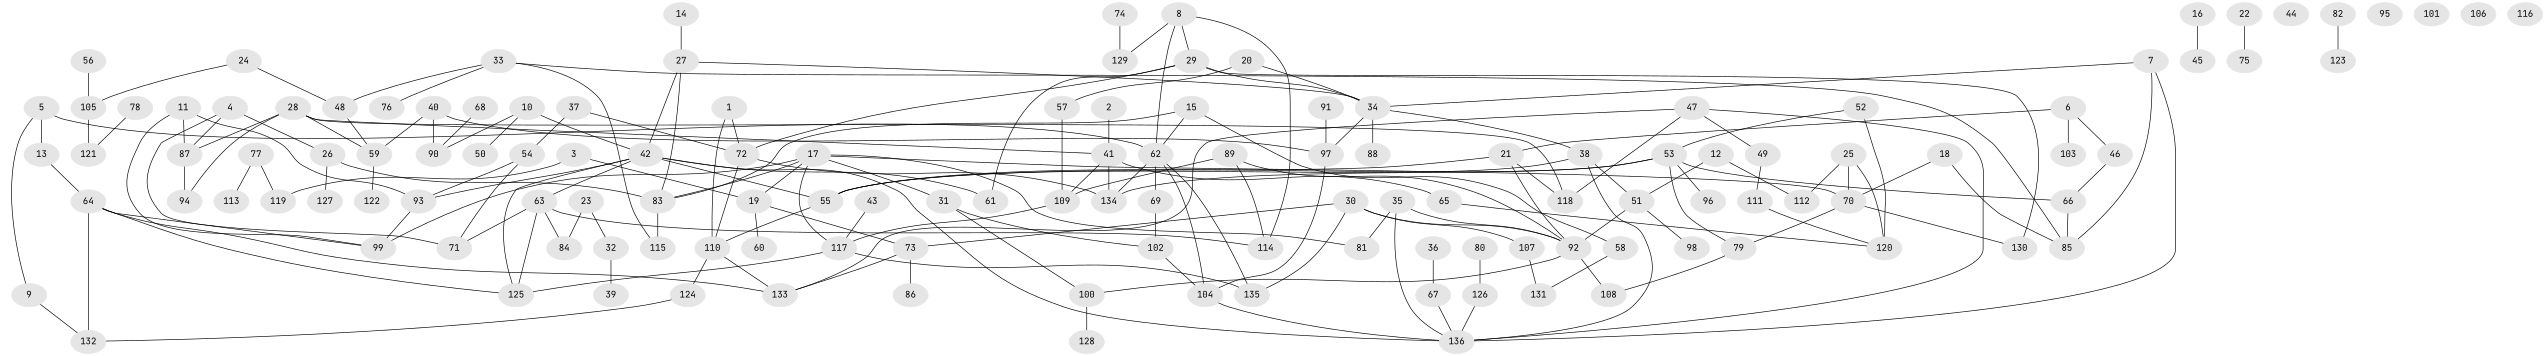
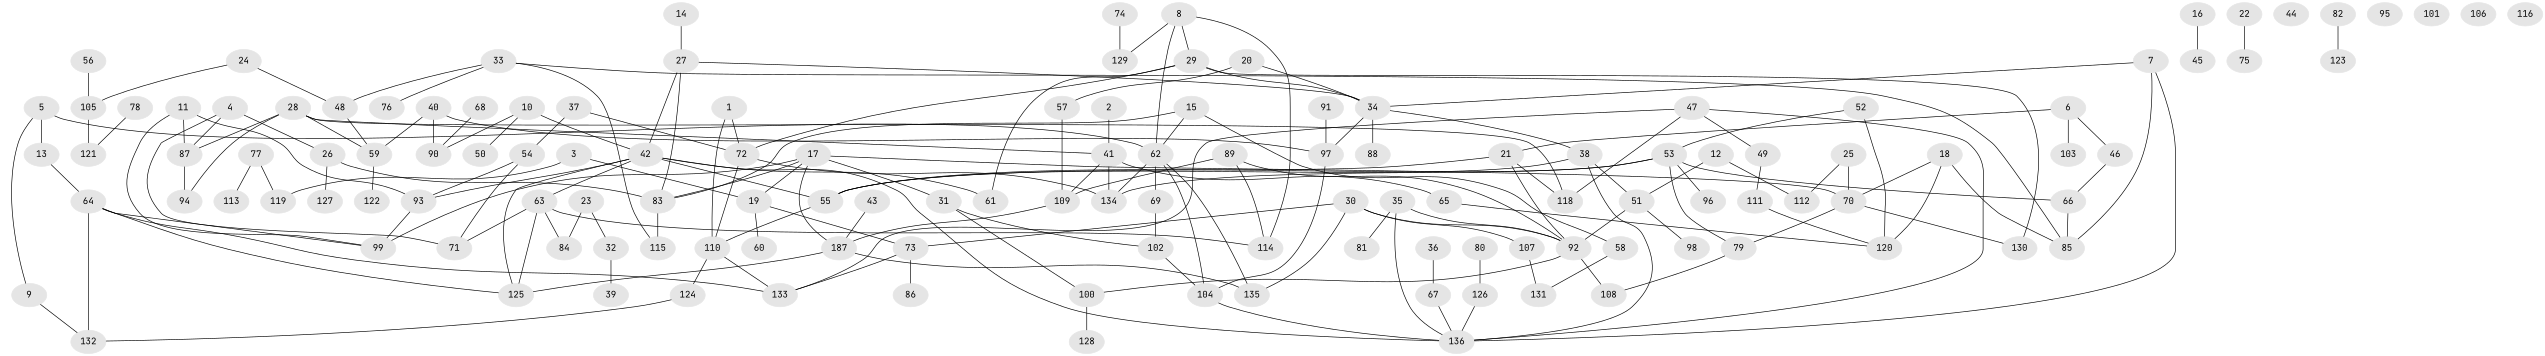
(1875, 199) -> (1923, 206)
(1080, 224) -> none
(839, 248) -> (839, 248)
